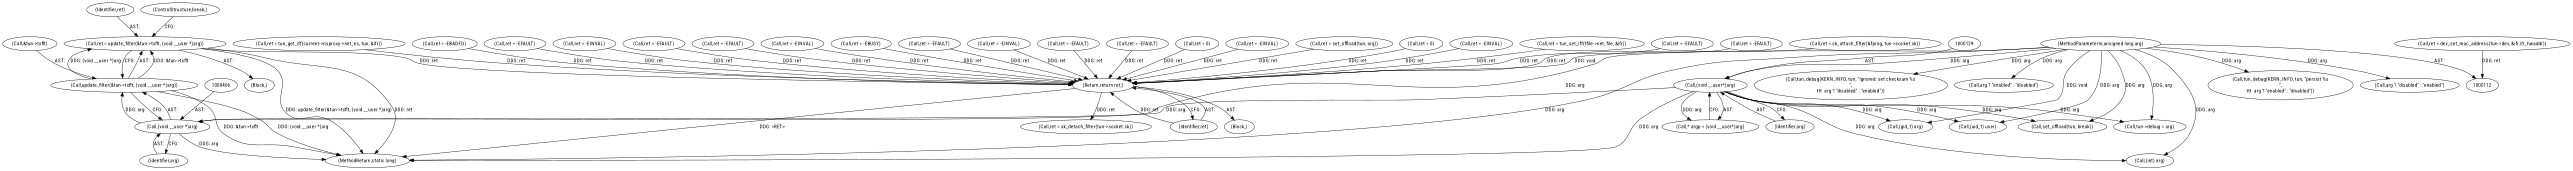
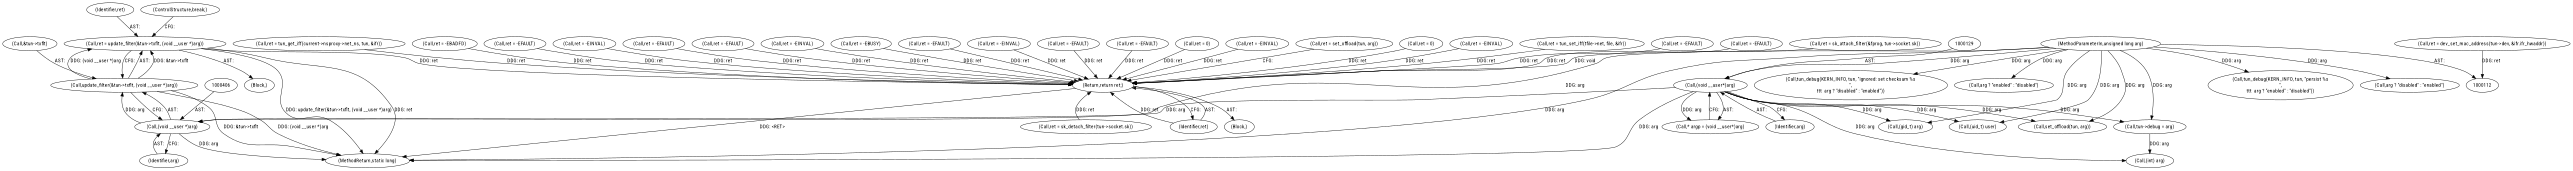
(1268, 61) -> (1268, 61)
(2077, 85) -> (2077, 85)
(2191, 93) -> (2150, 142)
(1098, 105) -> (1077, 105)
(2062, 127) -> (2062, 127)
